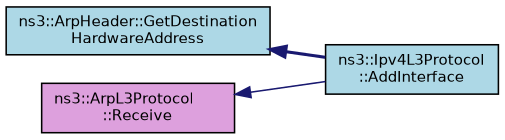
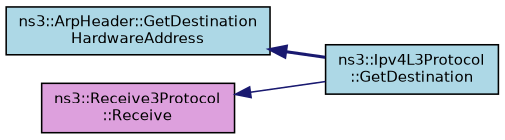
(412, 69) -> (412, 69)
(138, 108) -> (138, 108)
